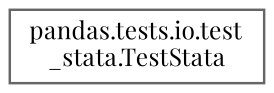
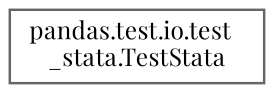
(137, 46) -> (137, 46)
